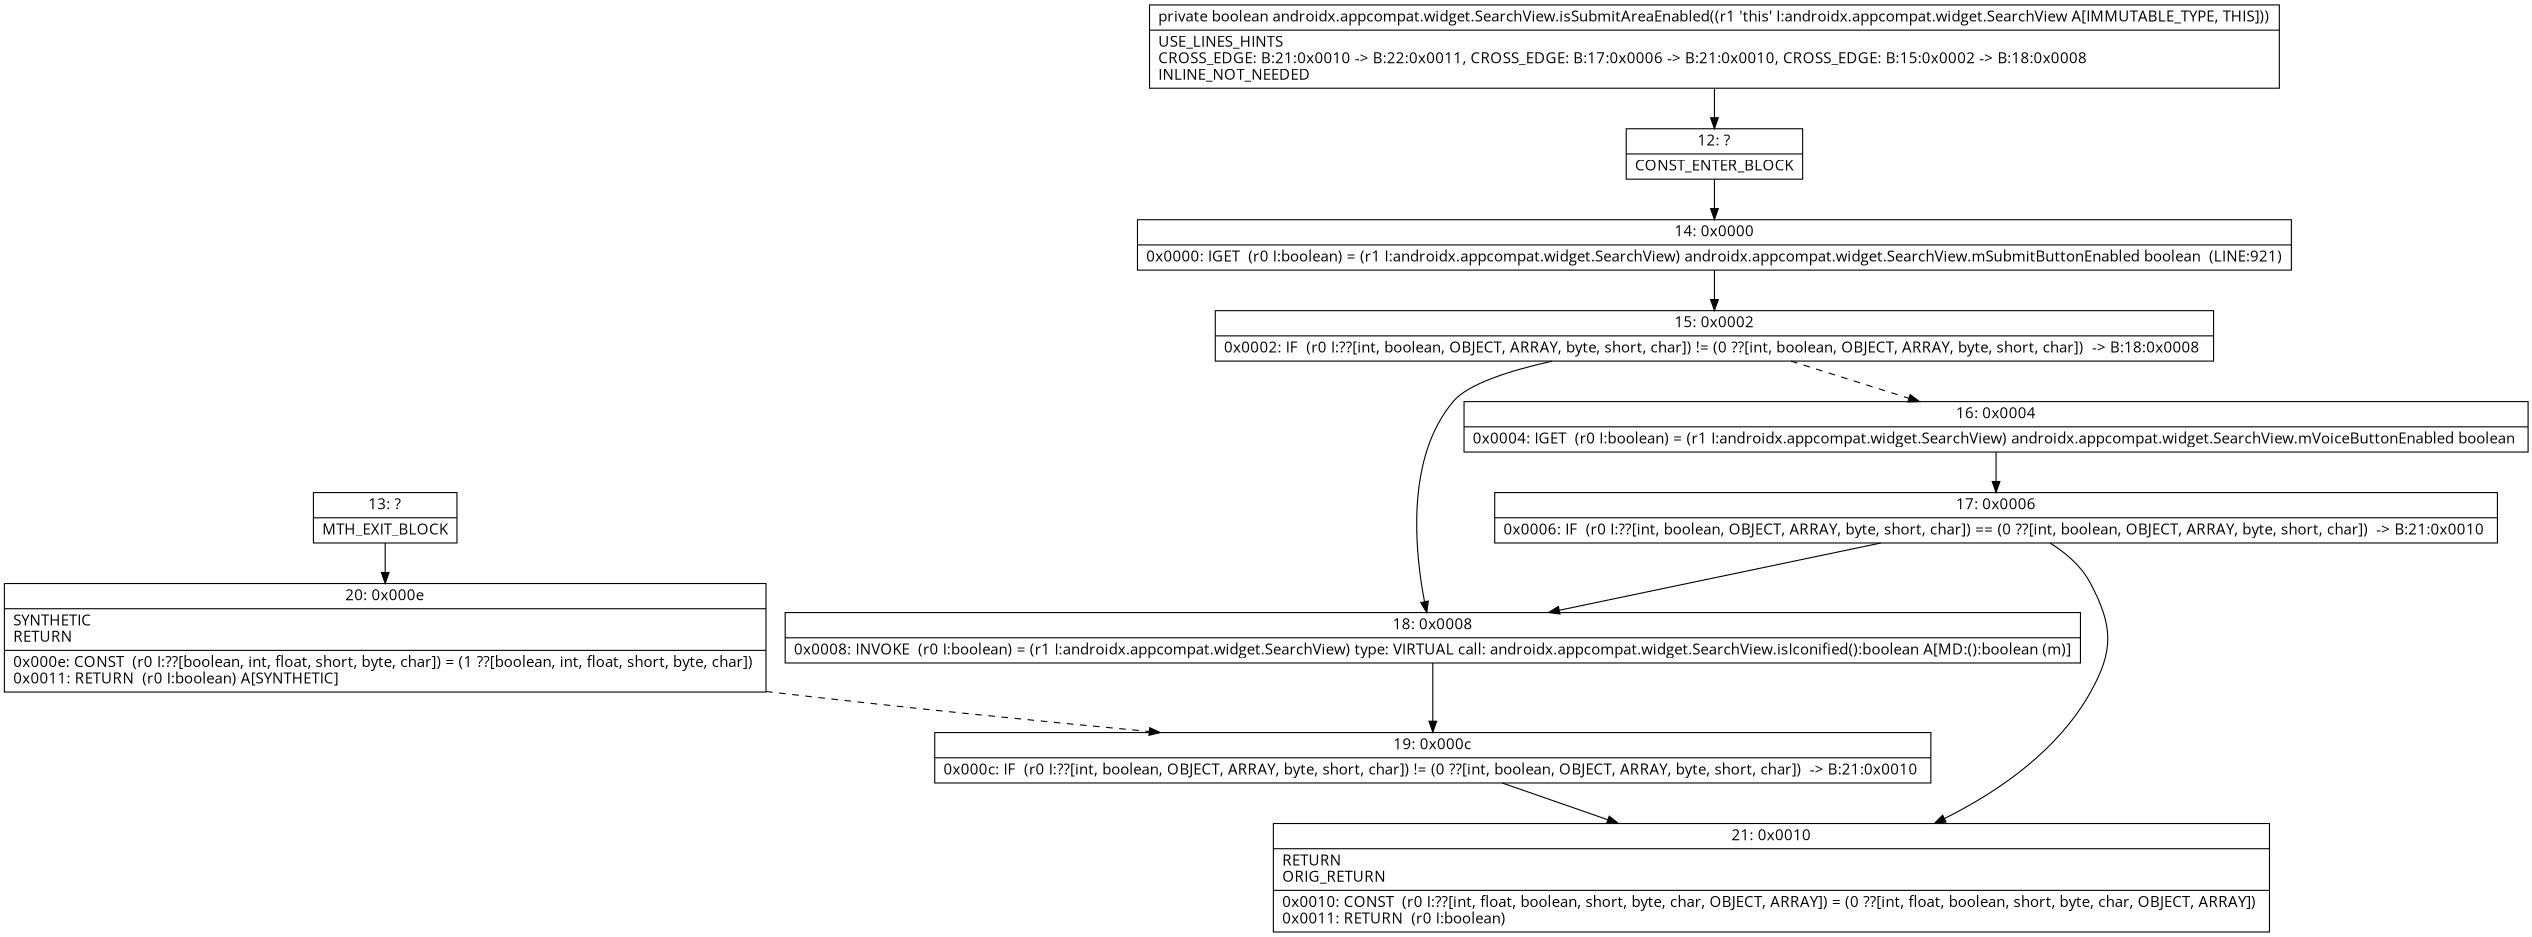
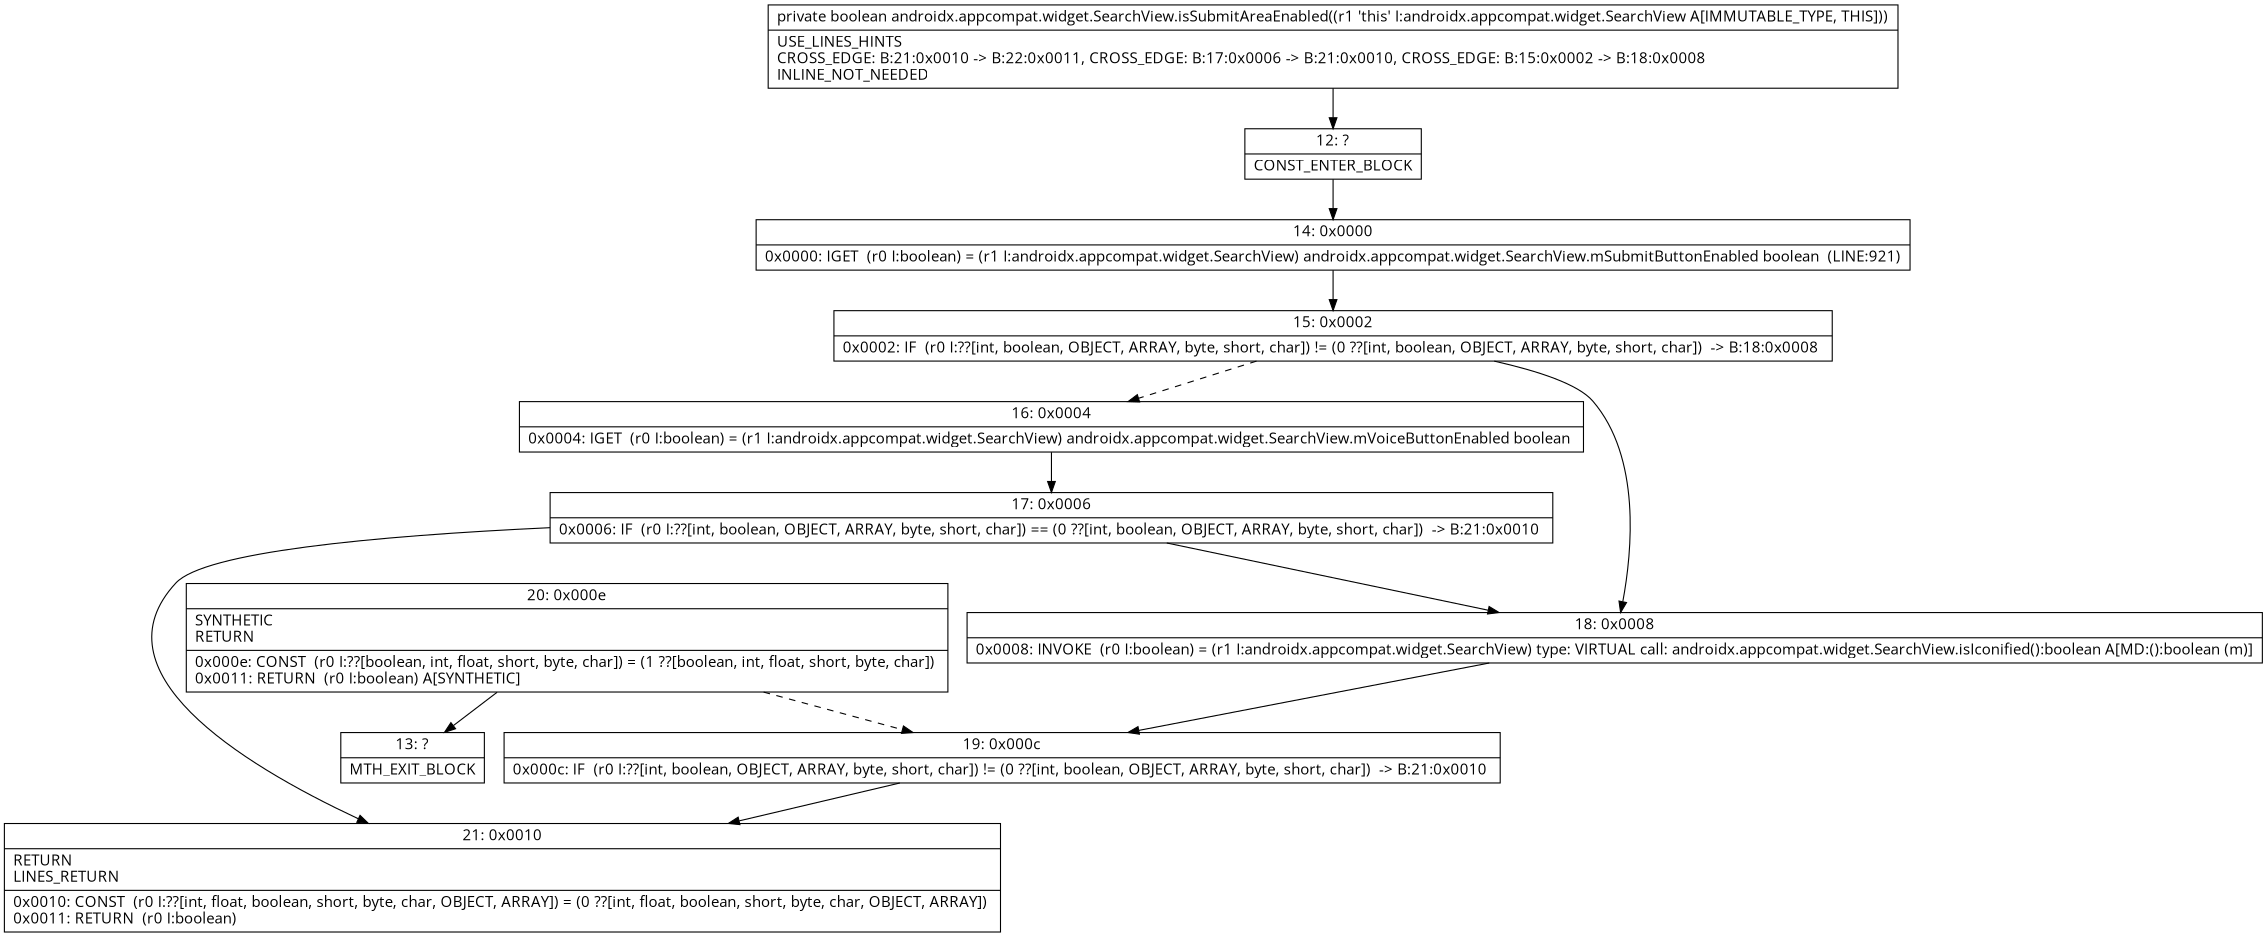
(385, 558) -> (475, 709)
(1334, 877) -> (66, 877)
